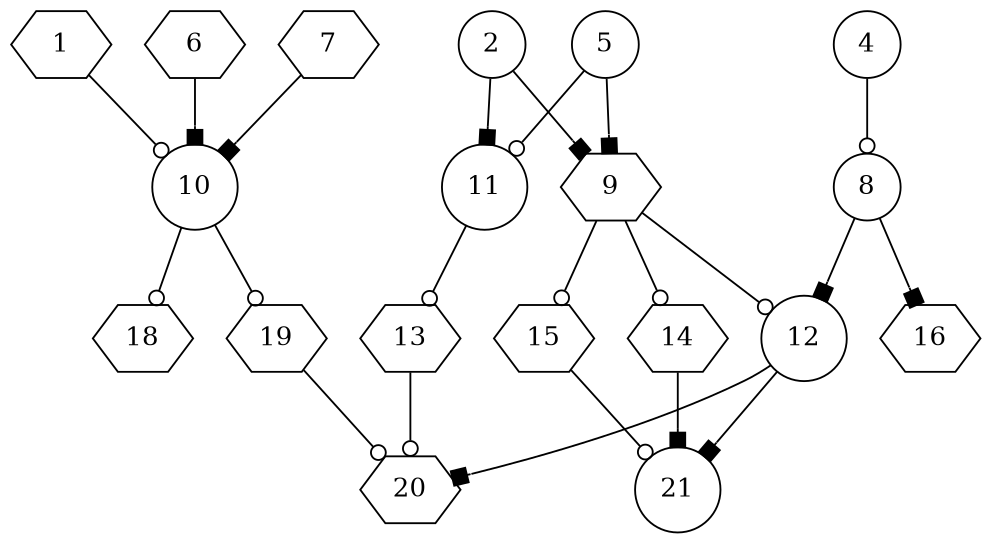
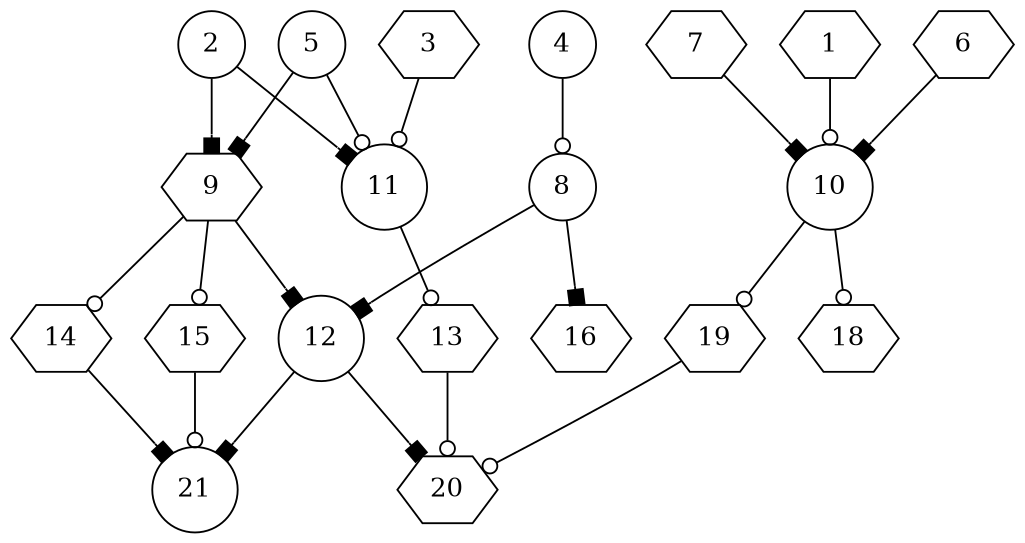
none -> (429, 45)
(701, 257) -> (260, 255)
